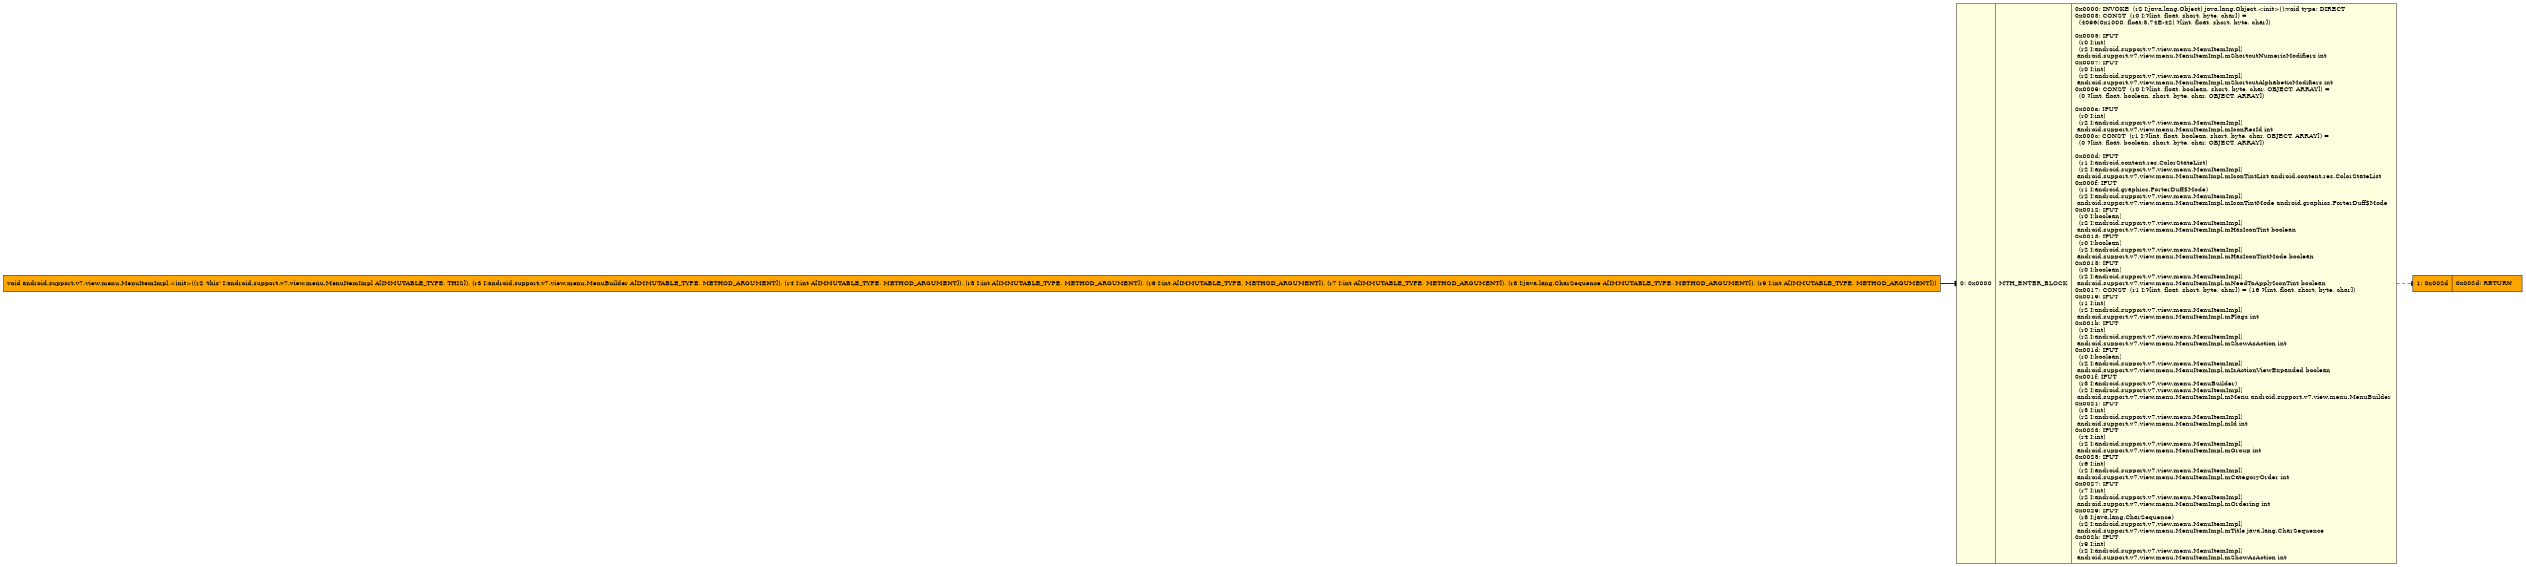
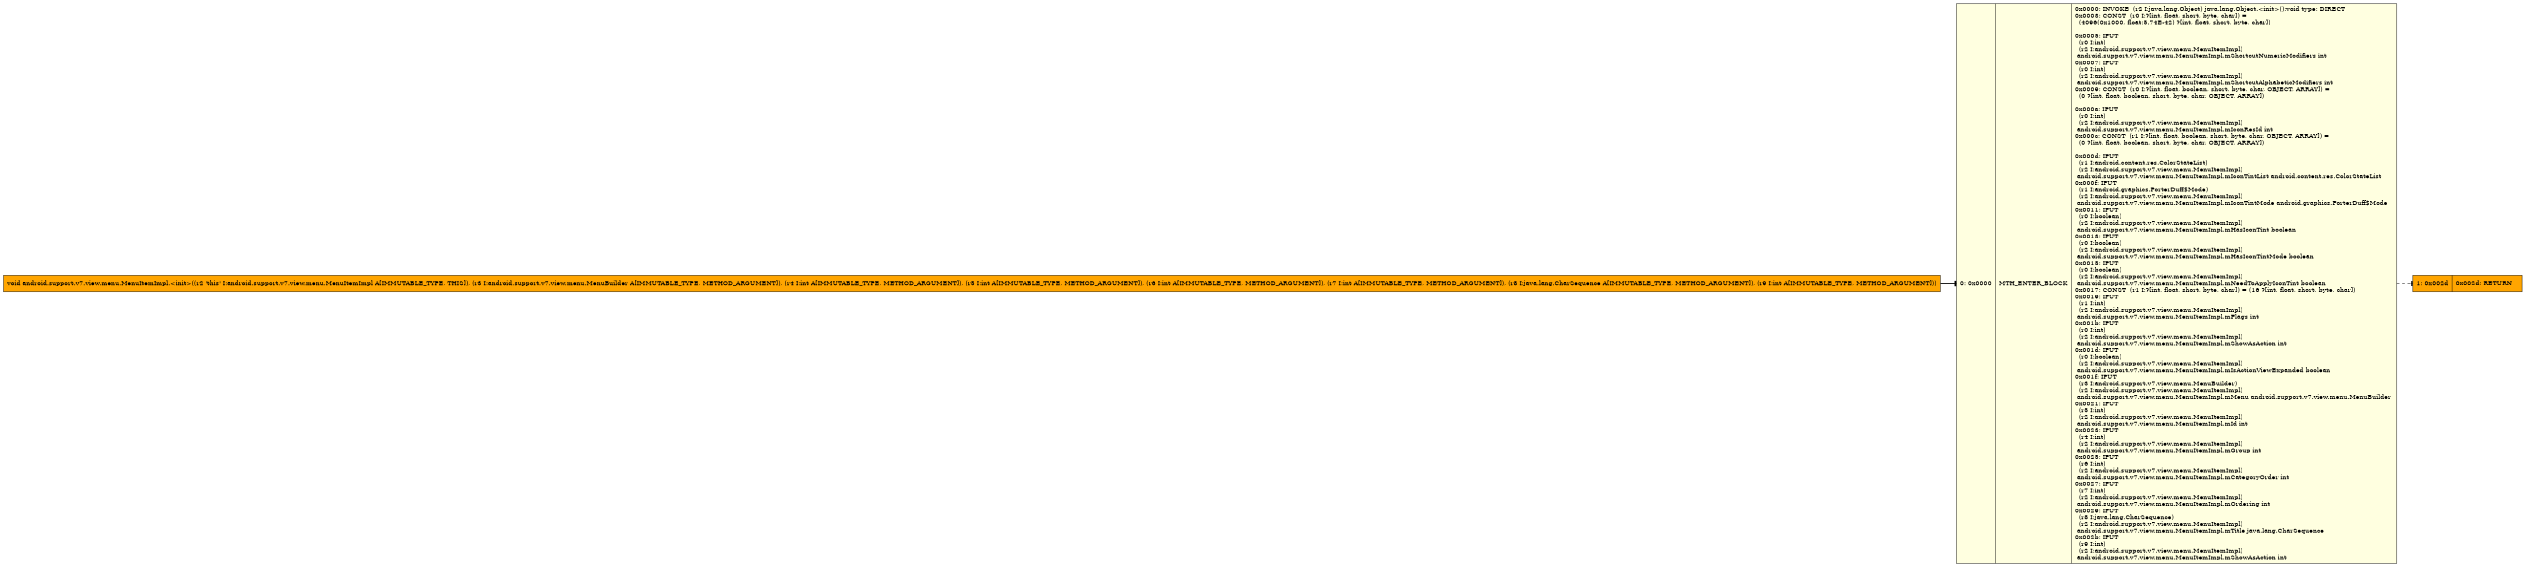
(2099, 210) -> (2099, 210)
